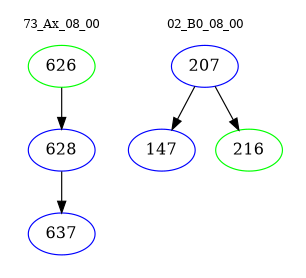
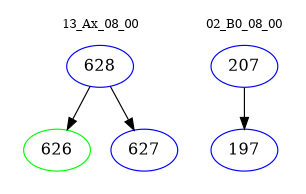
(62, 25) -> (101, 25)
(62, 103) -> (81, 103)
(162, 150) -> (244, 150)
(249, 150) -> none
(62, 234) -> (144, 150)
